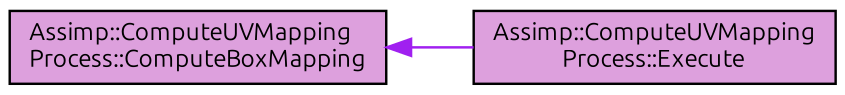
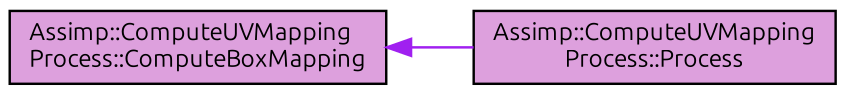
(655, 47) -> (655, 47)
